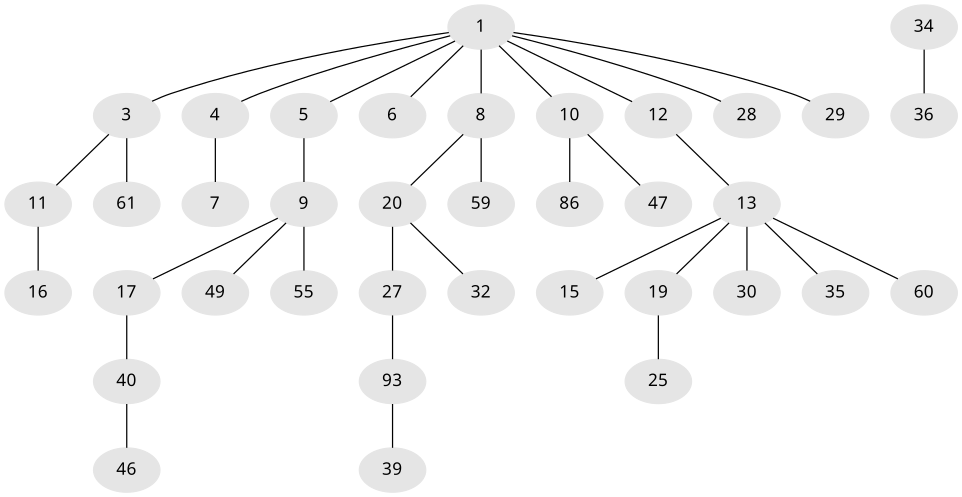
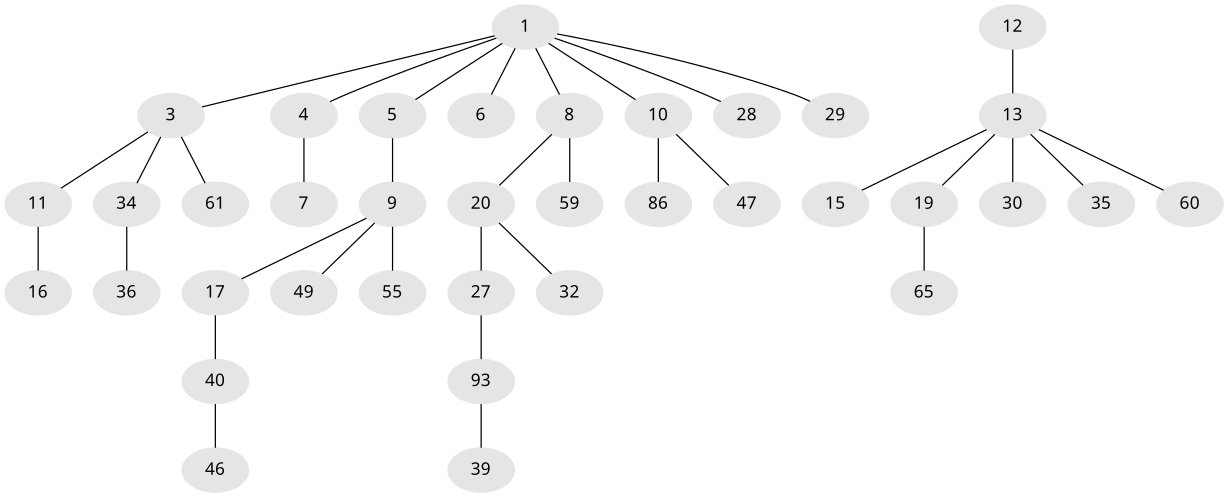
(570, 71) -> none
none -> (149, 160)
(658, 381) -> (924, 293)
